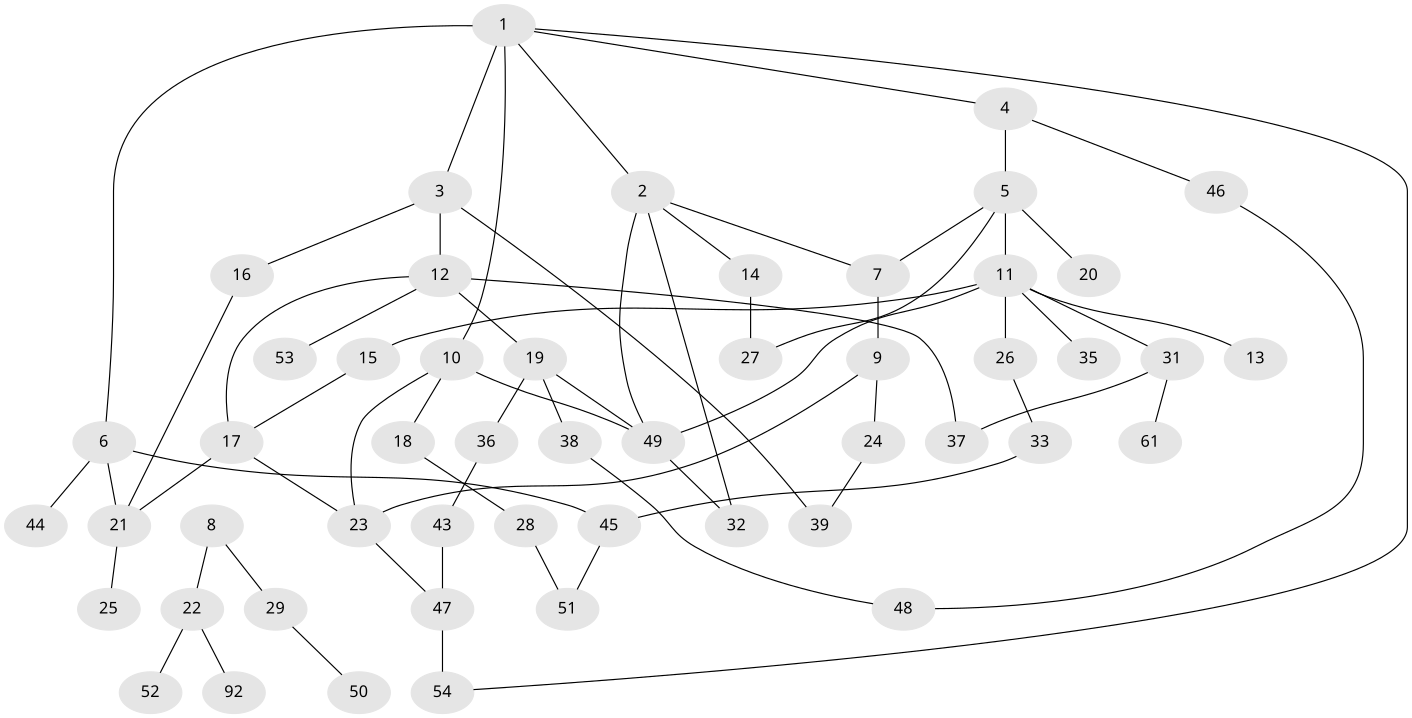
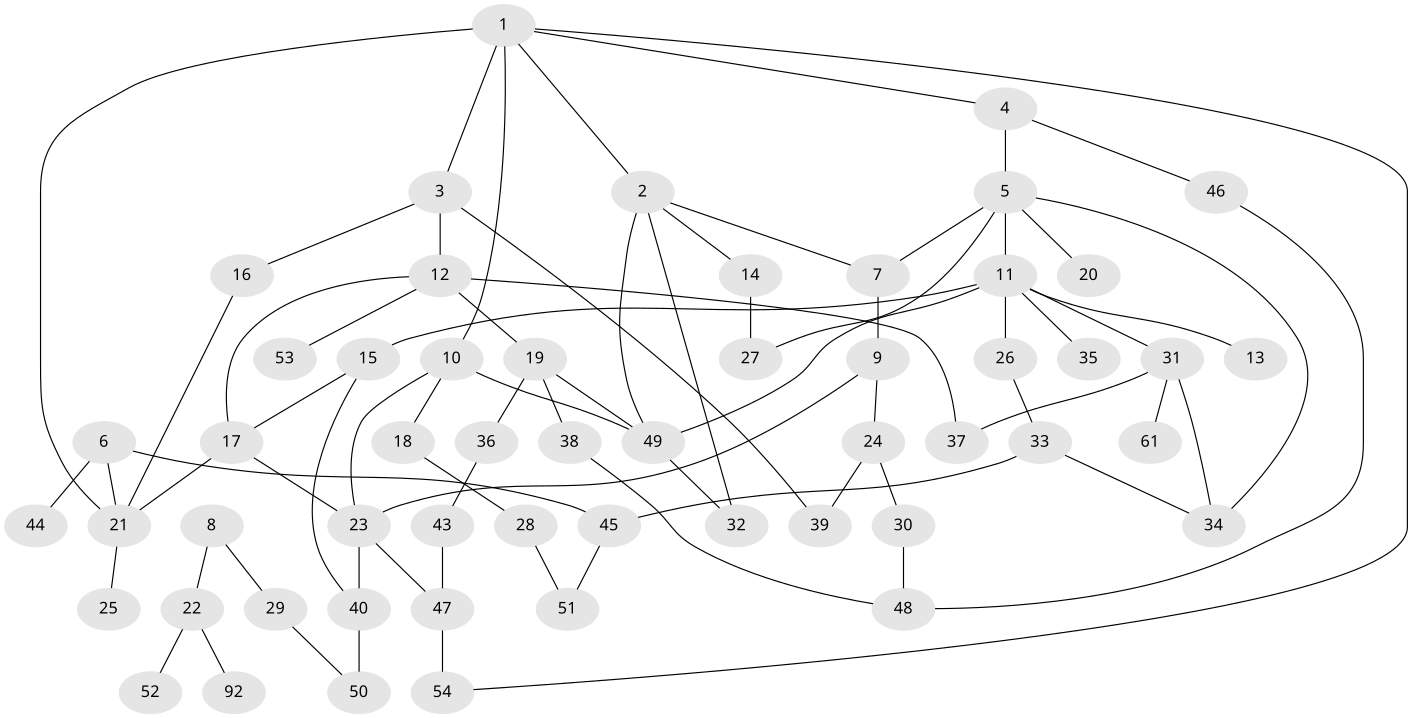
(155, 101) -> (73, 122)
none -> (904, 526)
none -> (1214, 526)
none -> (359, 609)
